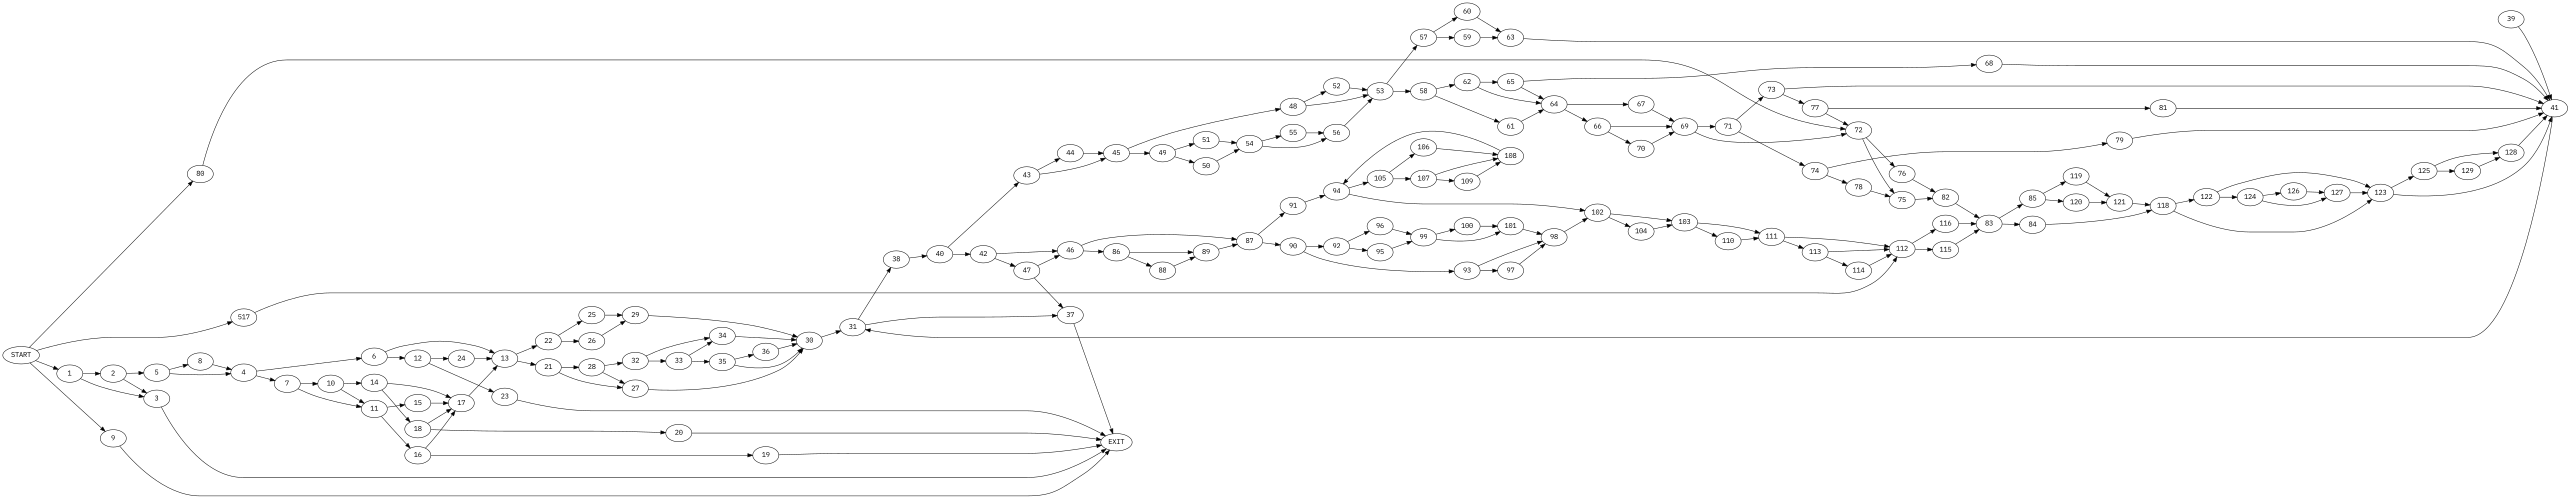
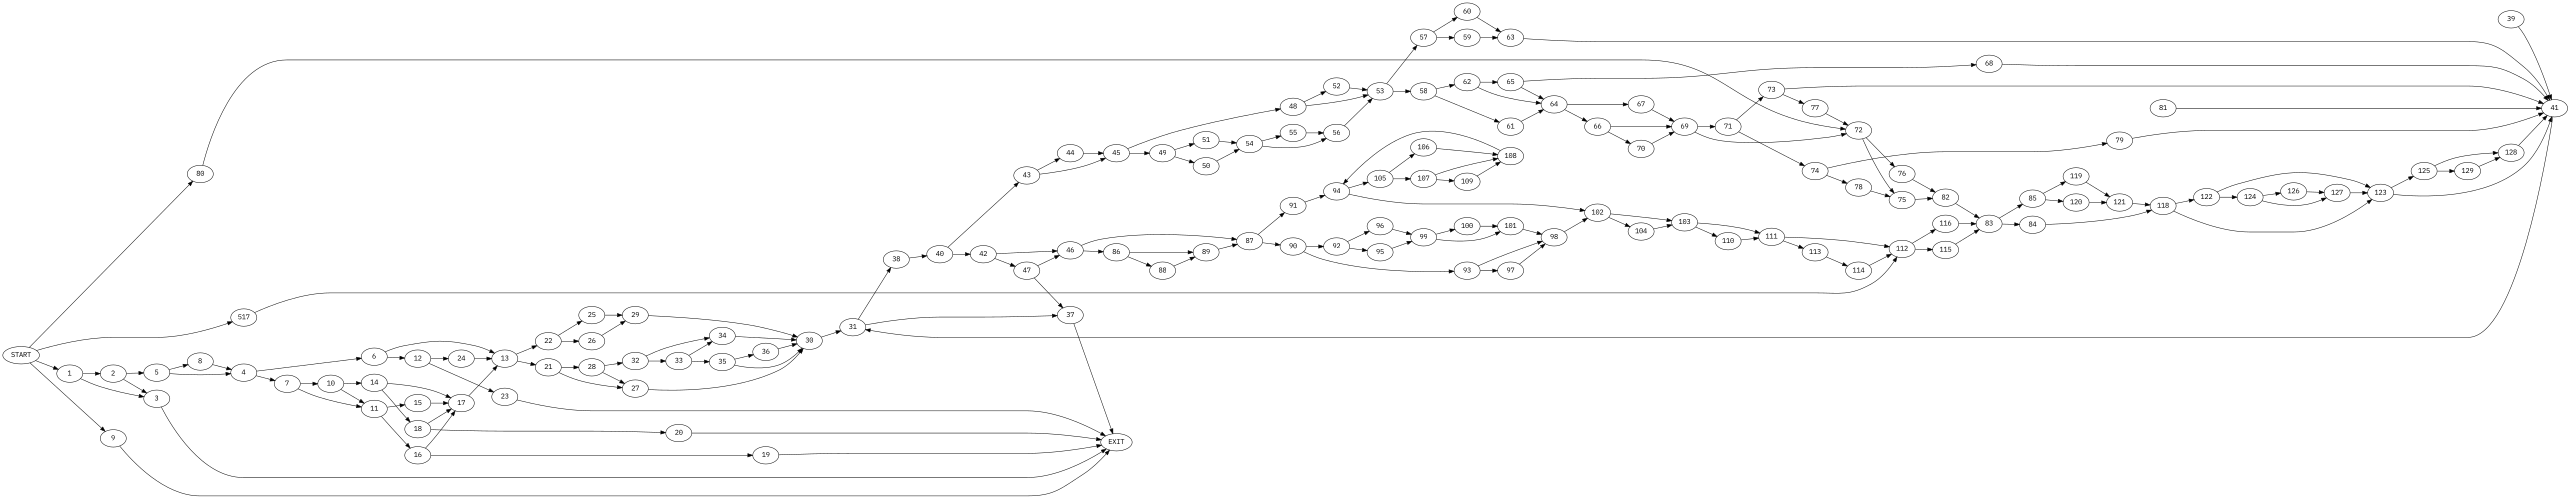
(1987, 108) -> none
(1856, 251) -> none
